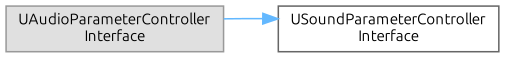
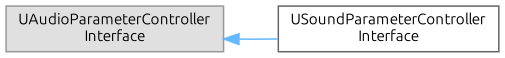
(243, 19) -> (259, 39)
